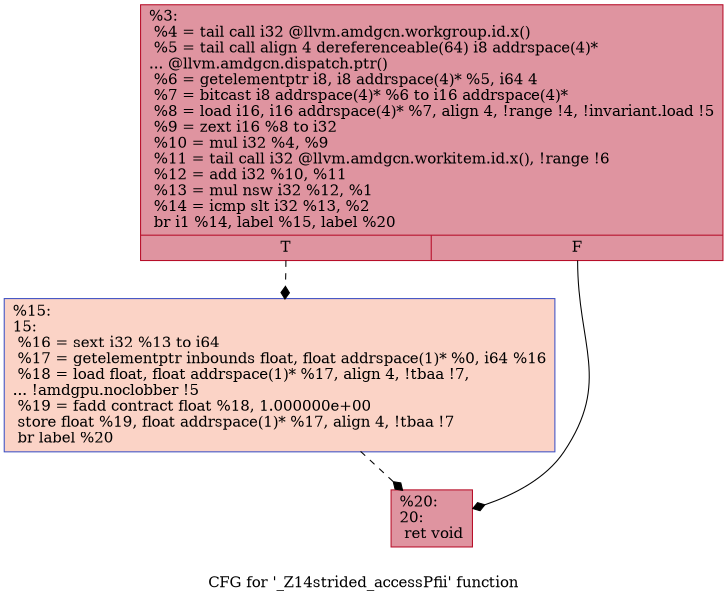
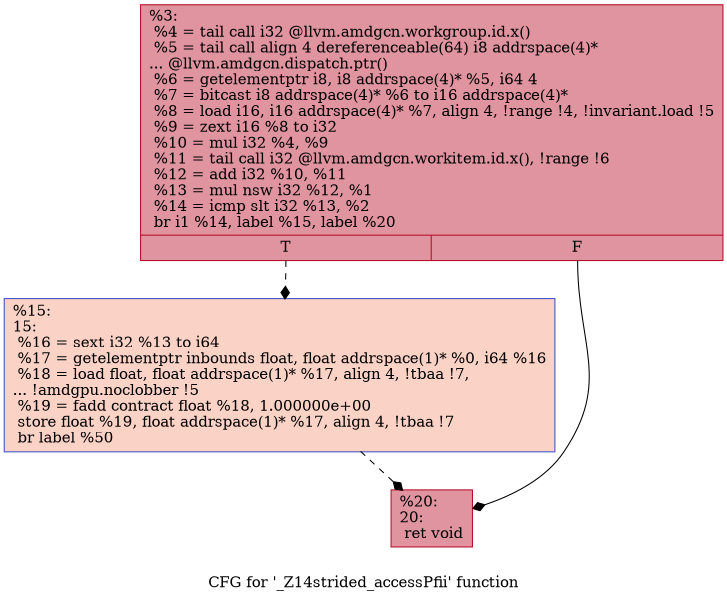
(63, 438) -> (63, 438)
